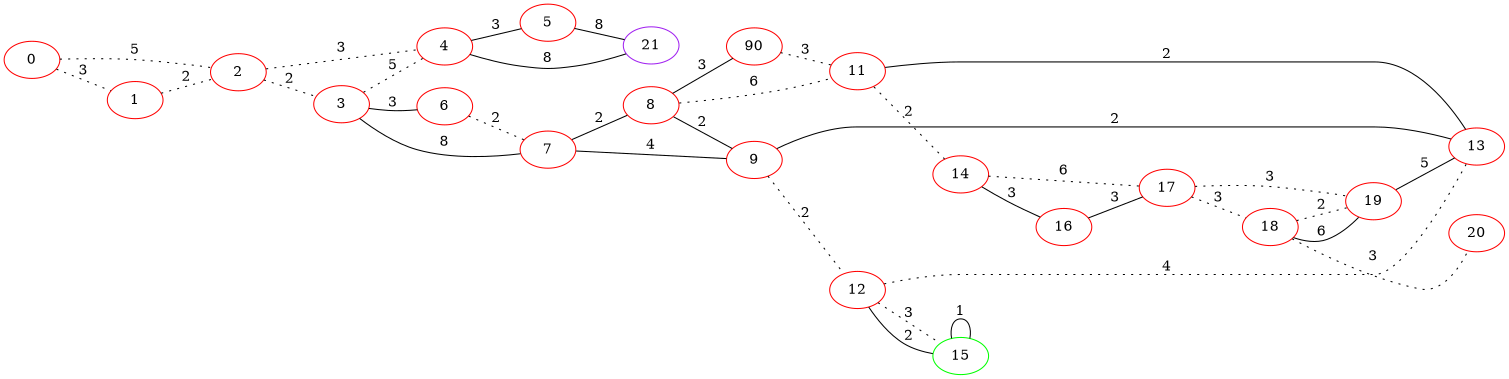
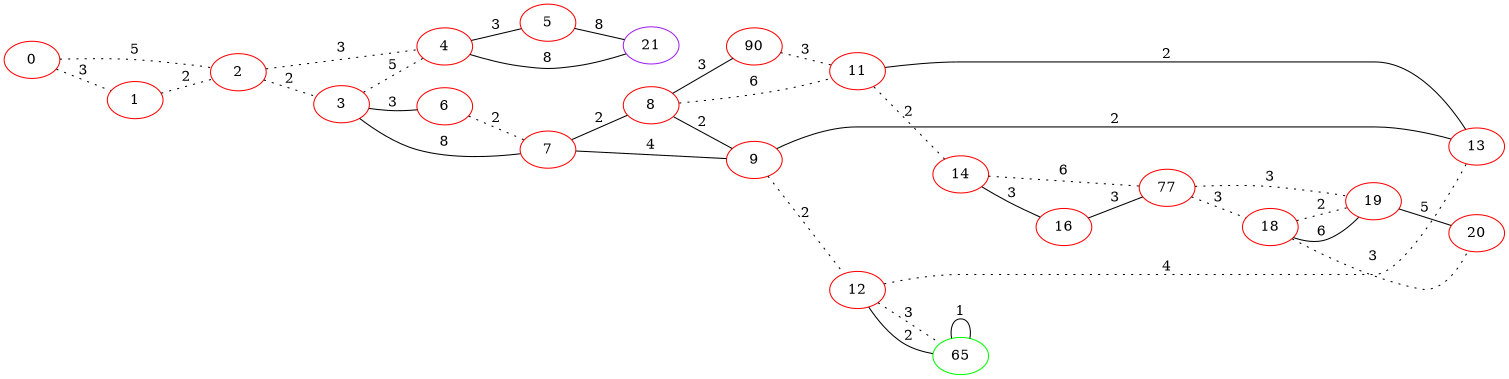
(1425, 174) -> (1425, 217)
(1167, 188) -> (1167, 188)
(961, 356) -> (961, 356)
